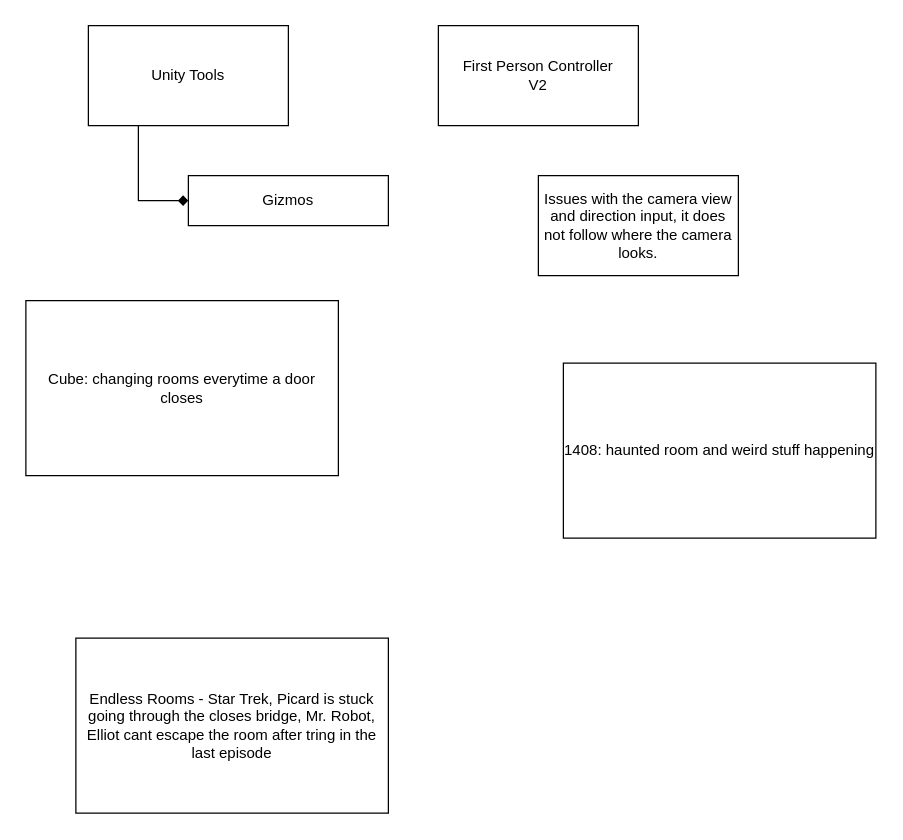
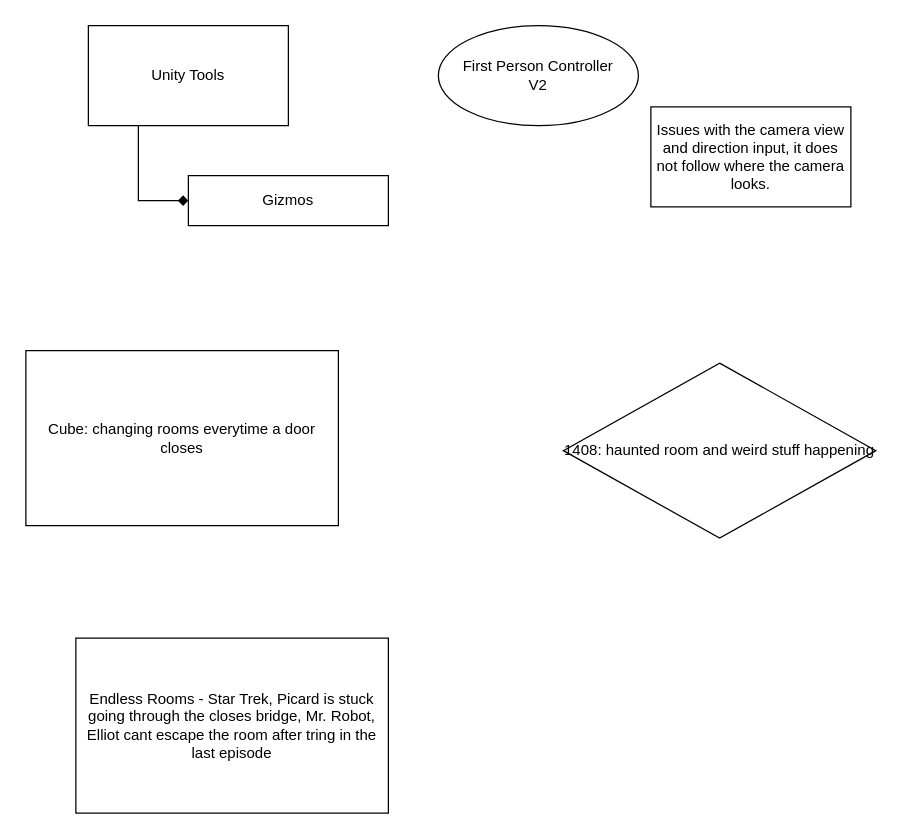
(538, 76) -> (538, 76)
(638, 226) -> (751, 157)
(182, 388) -> (182, 438)
(719, 451) -> (719, 451)
